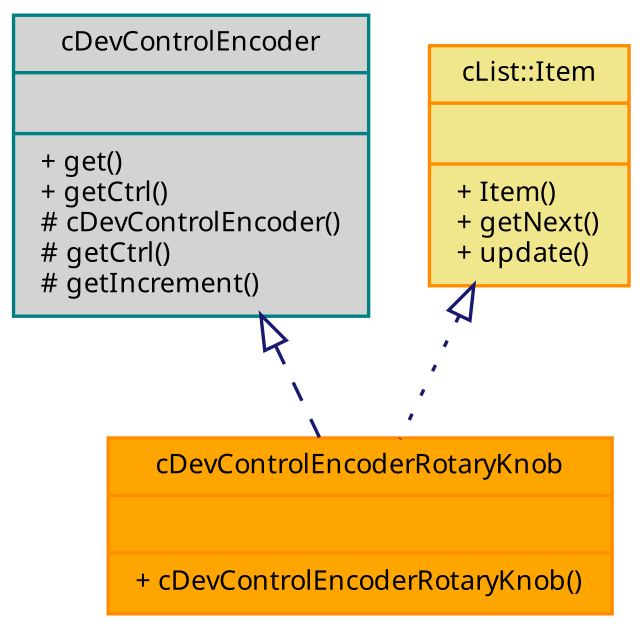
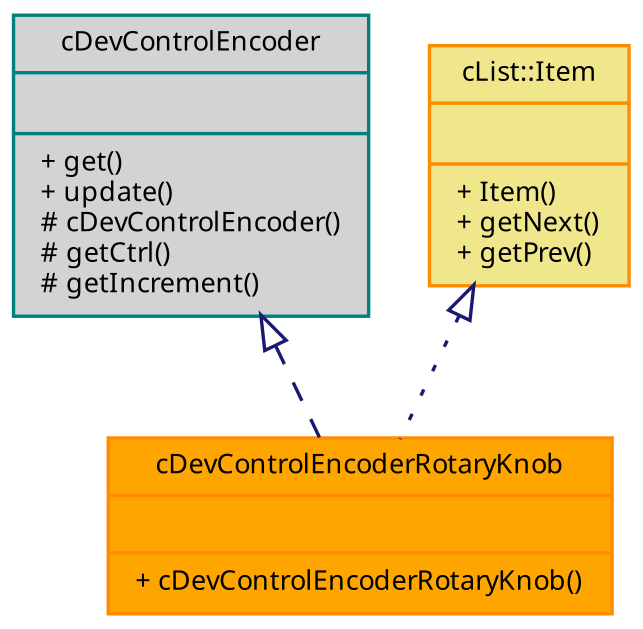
(105, 193) -> (108, 193)
(524, 254) -> (524, 254)
